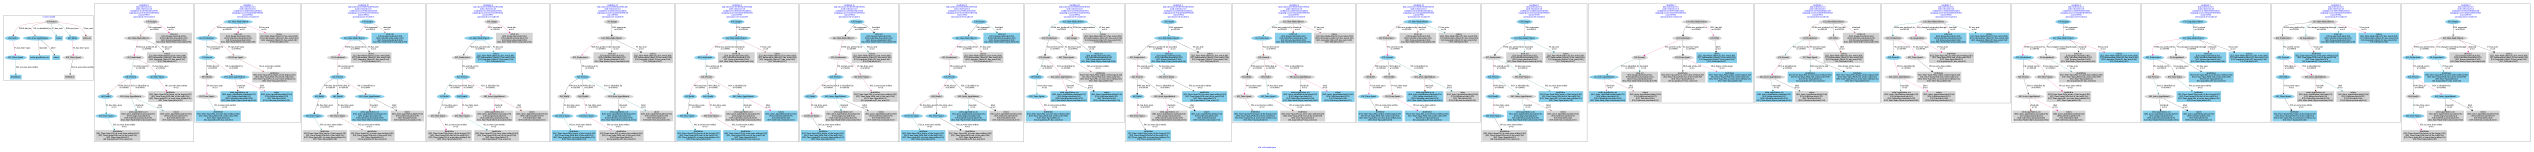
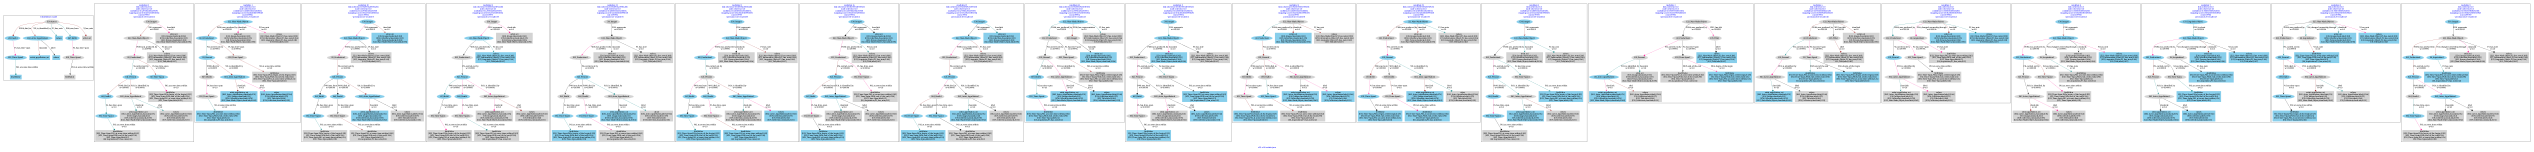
(48, 17) -> (48, 17)
